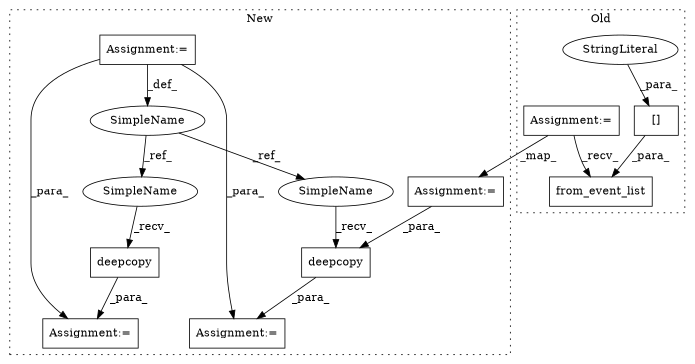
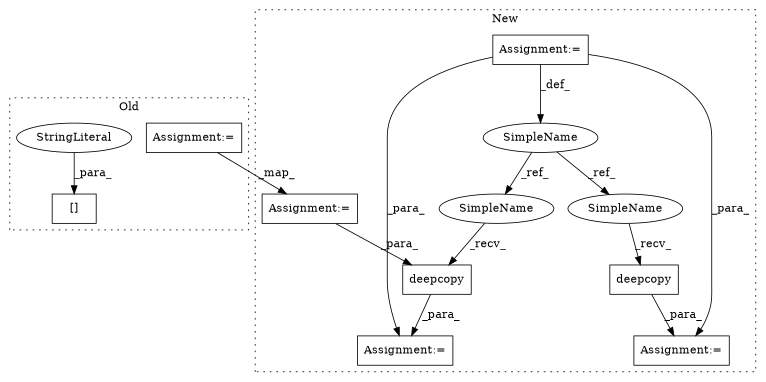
(601, 192) -> none
